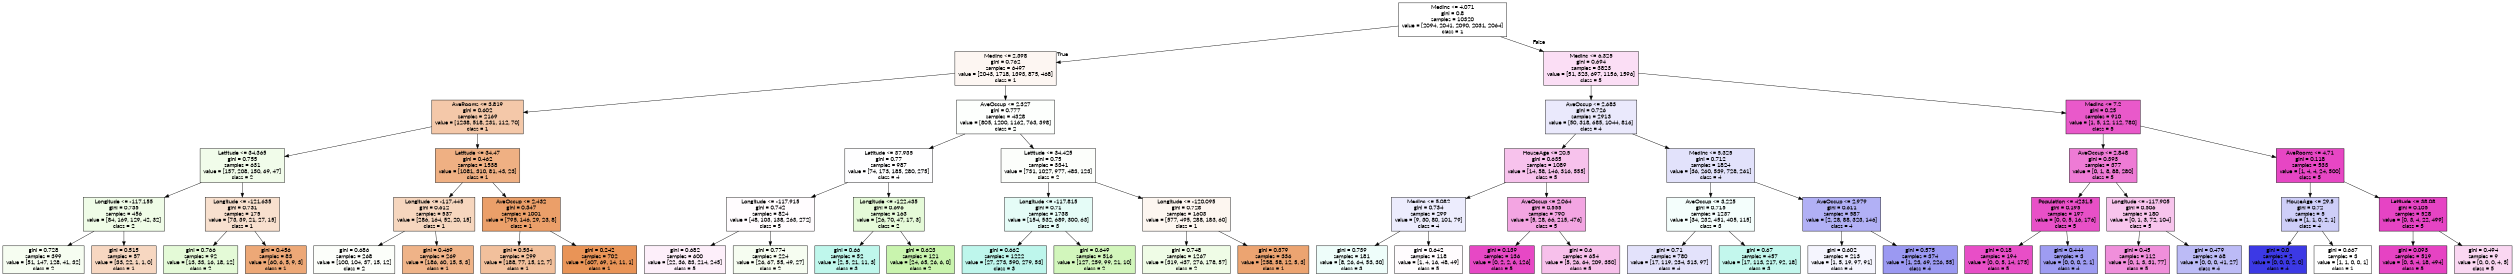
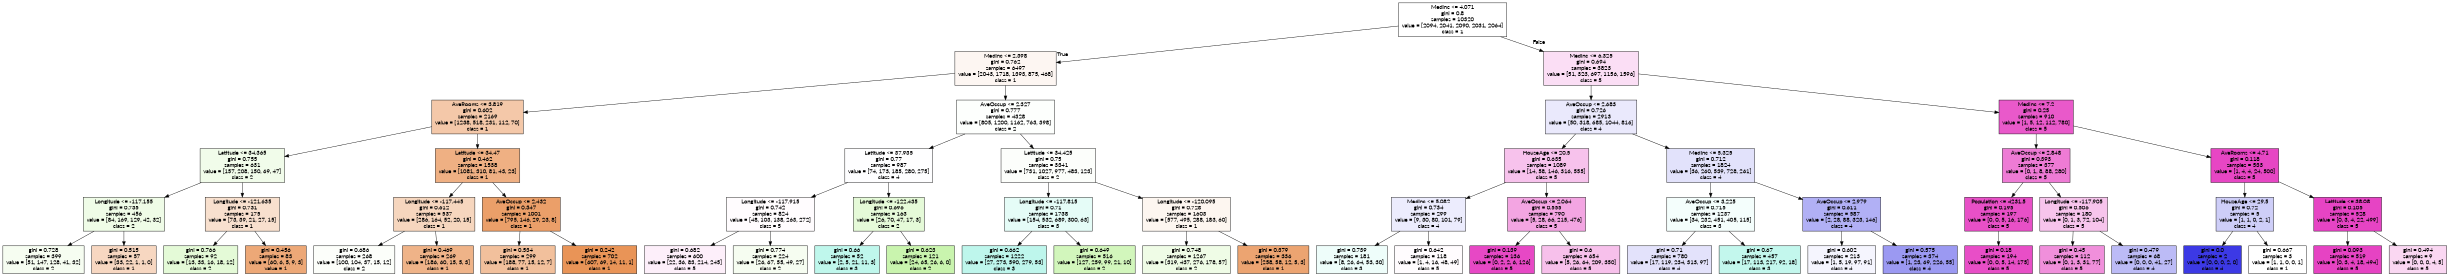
(276, 260) -> (276, 260)
(2069, 260) -> none
